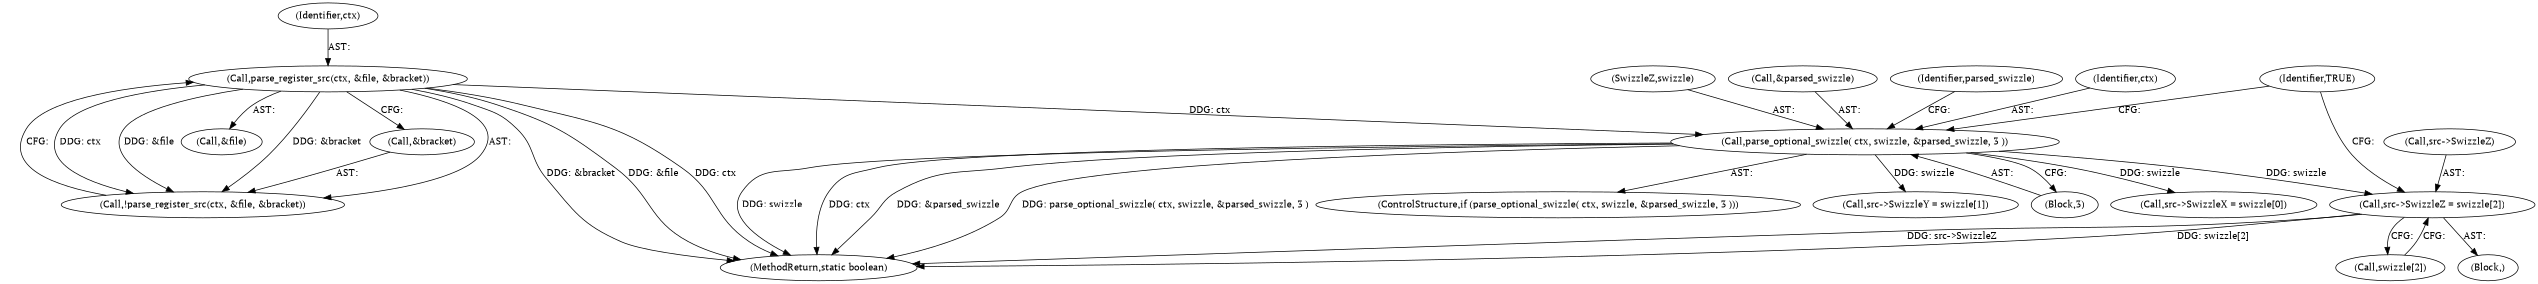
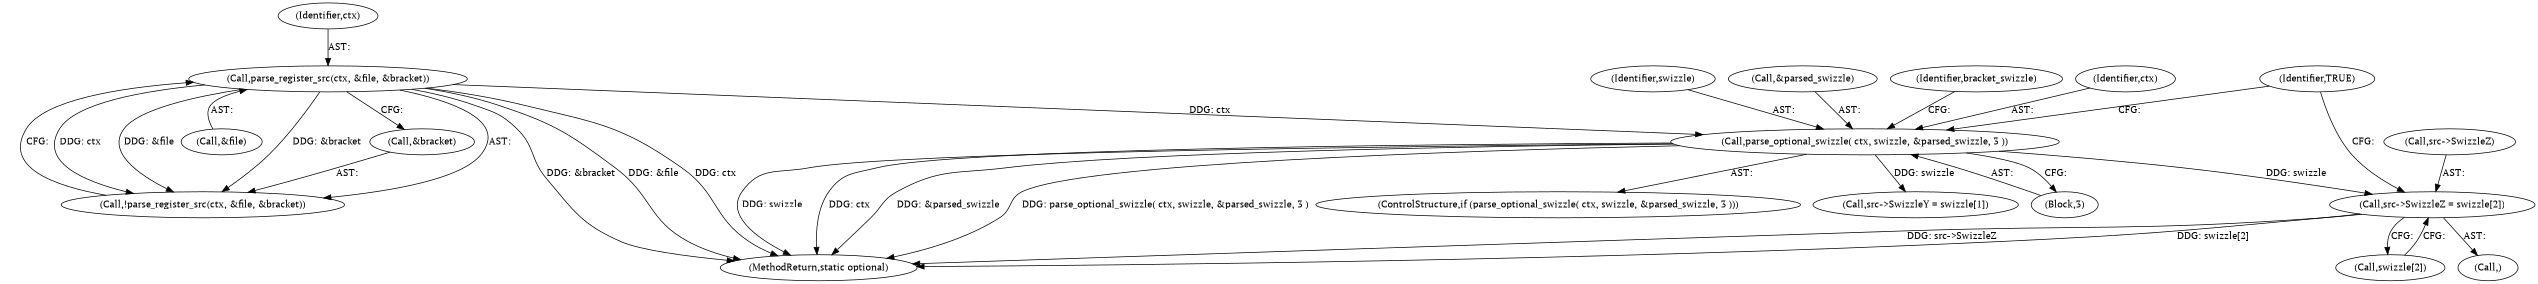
(1653, 79) -> (1653, 79)
(1976, 79) -> (1976, 79)
(255, 103) -> (213, 103)
(2214, 205) -> none
(819, 268) -> (819, 268)
(2488, 268) -> (2488, 268)
